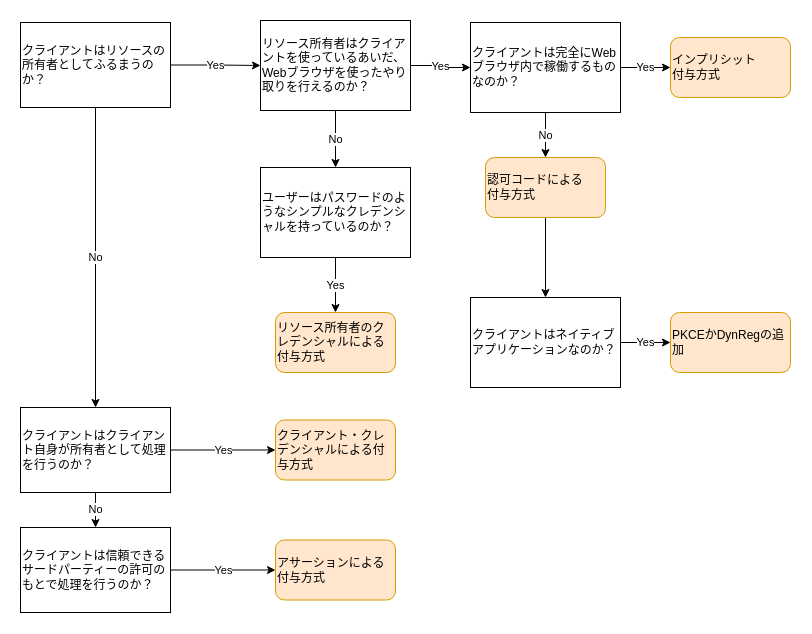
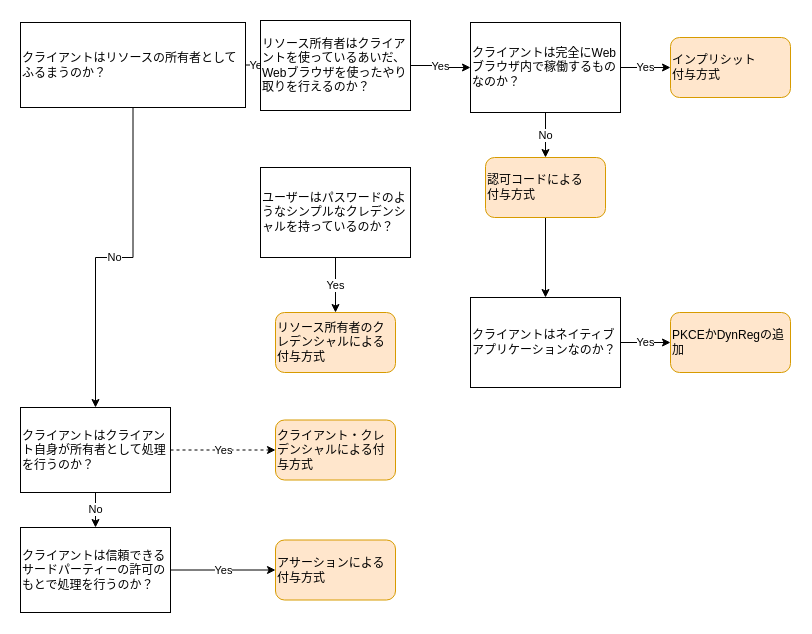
(96, 65) -> (133, 65)
(336, 136) -> none
(192, 450) -> (192, 450)
